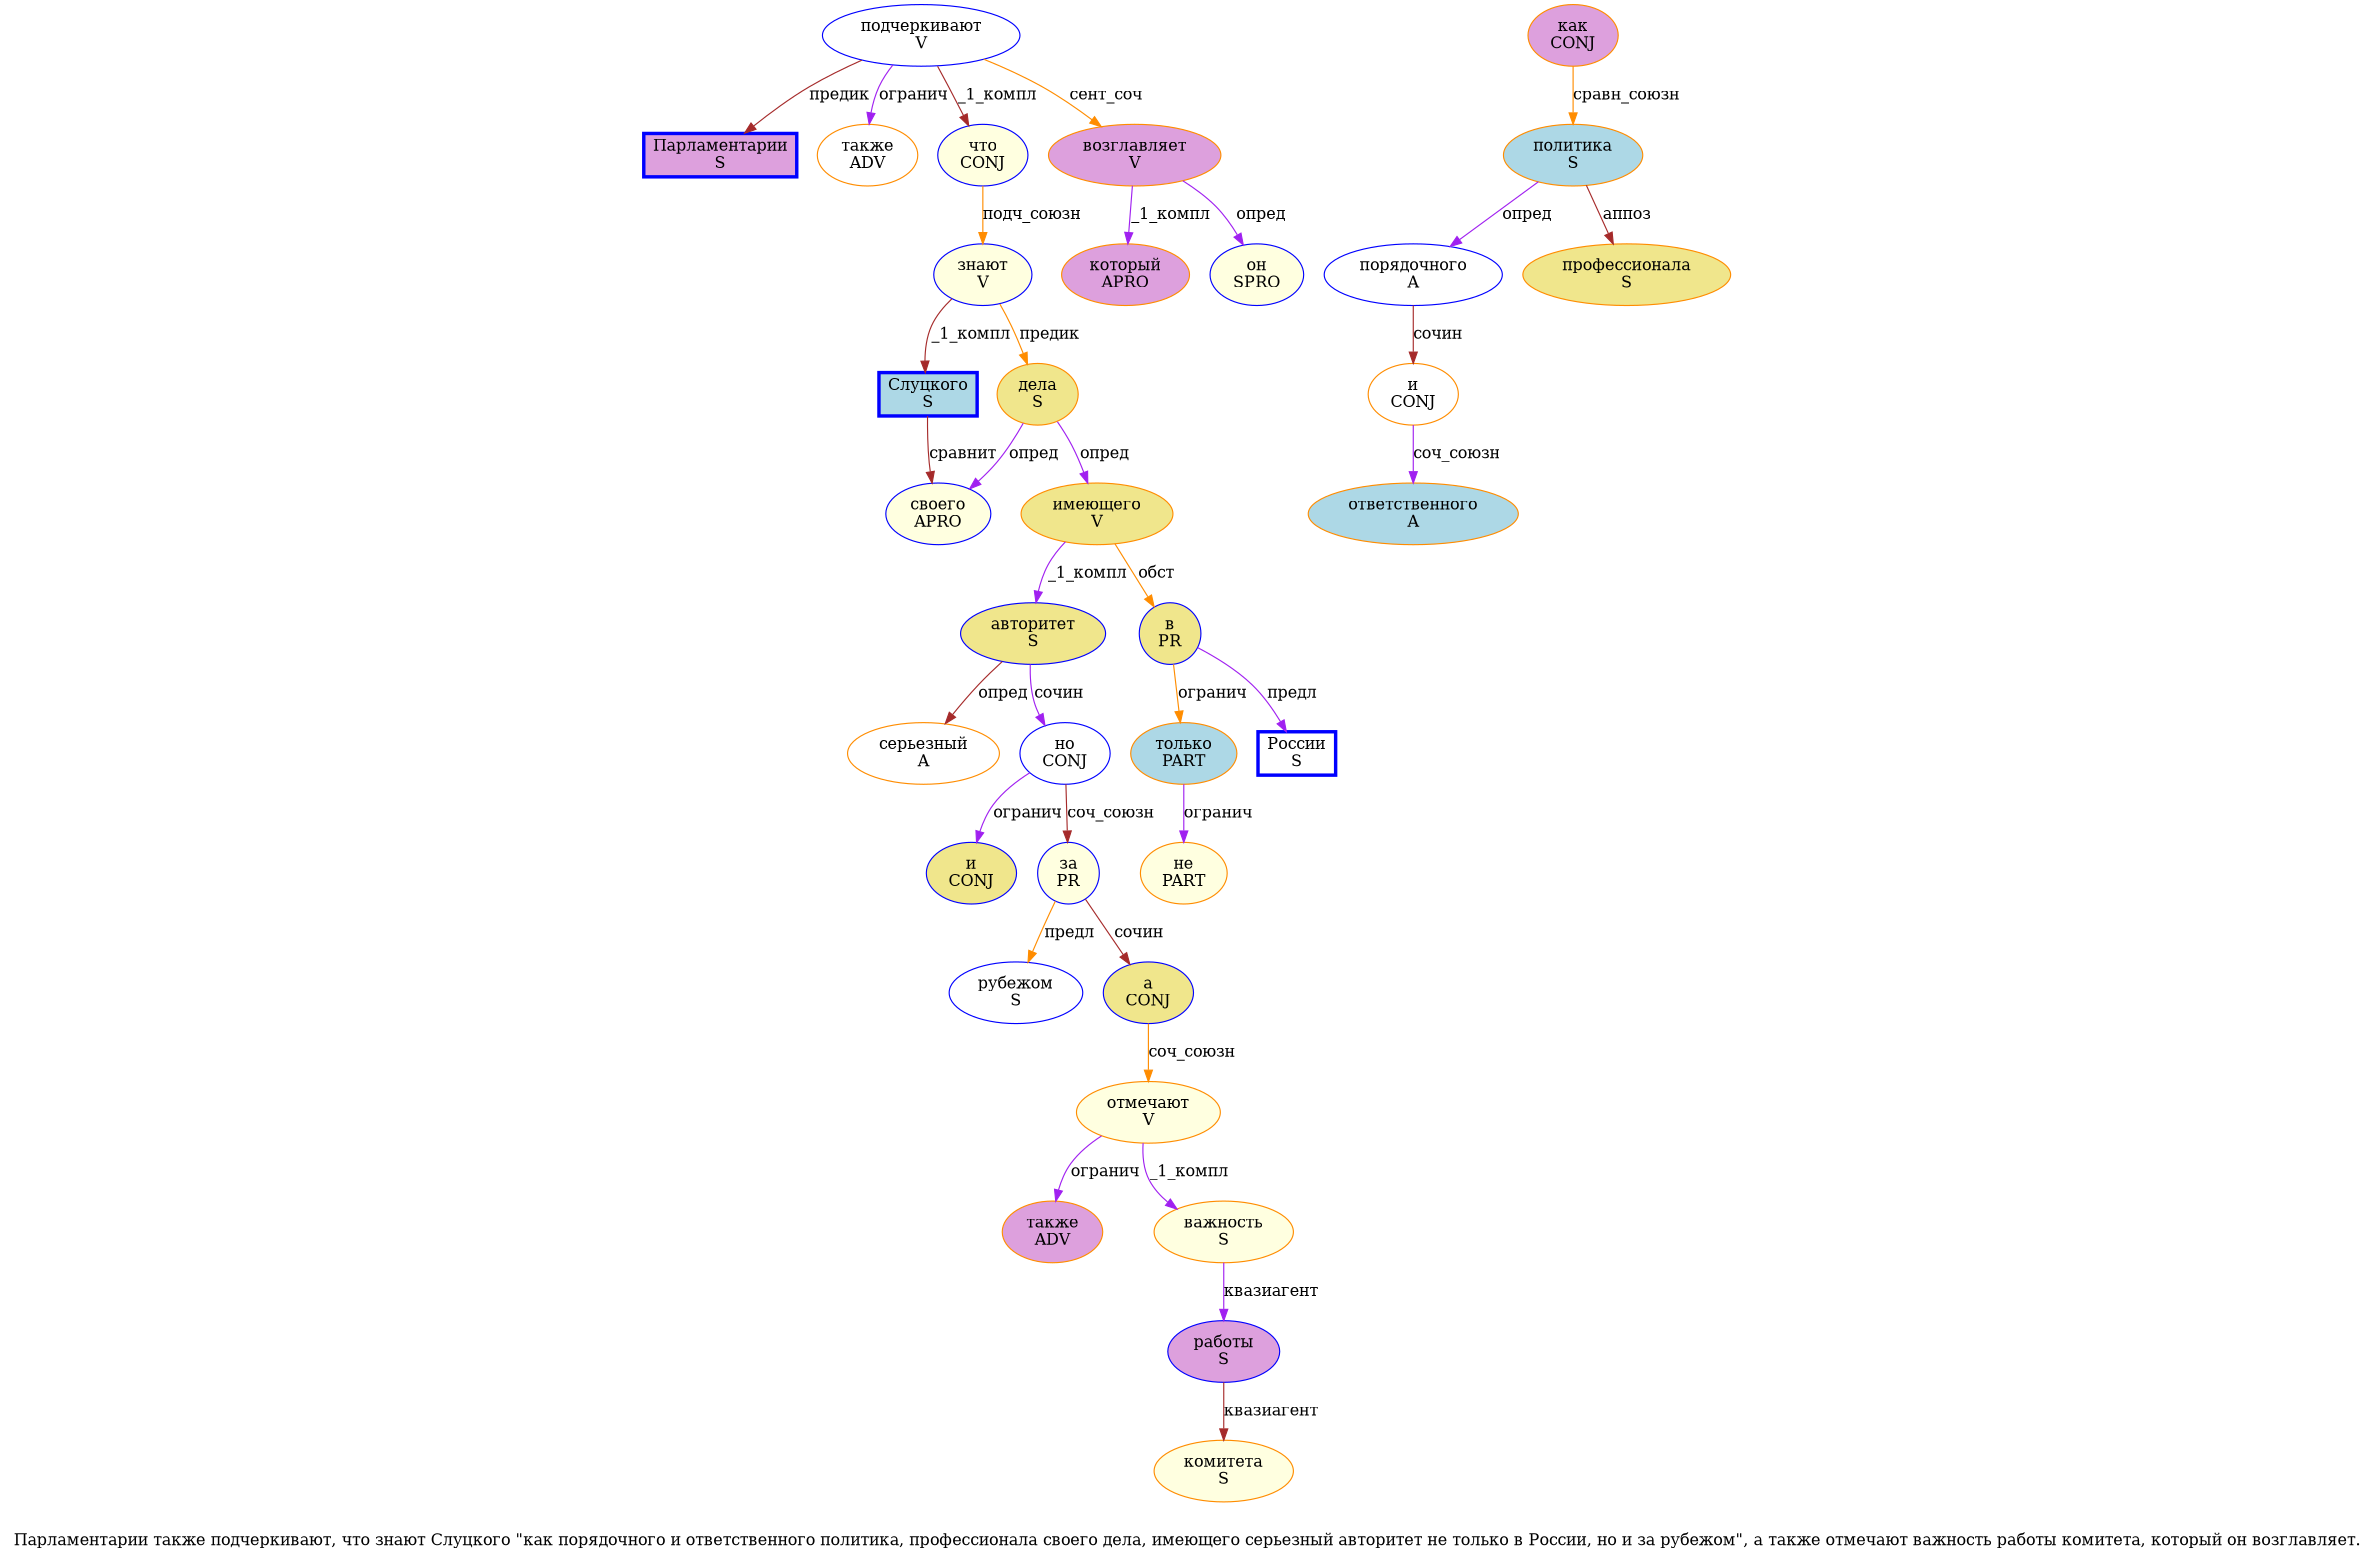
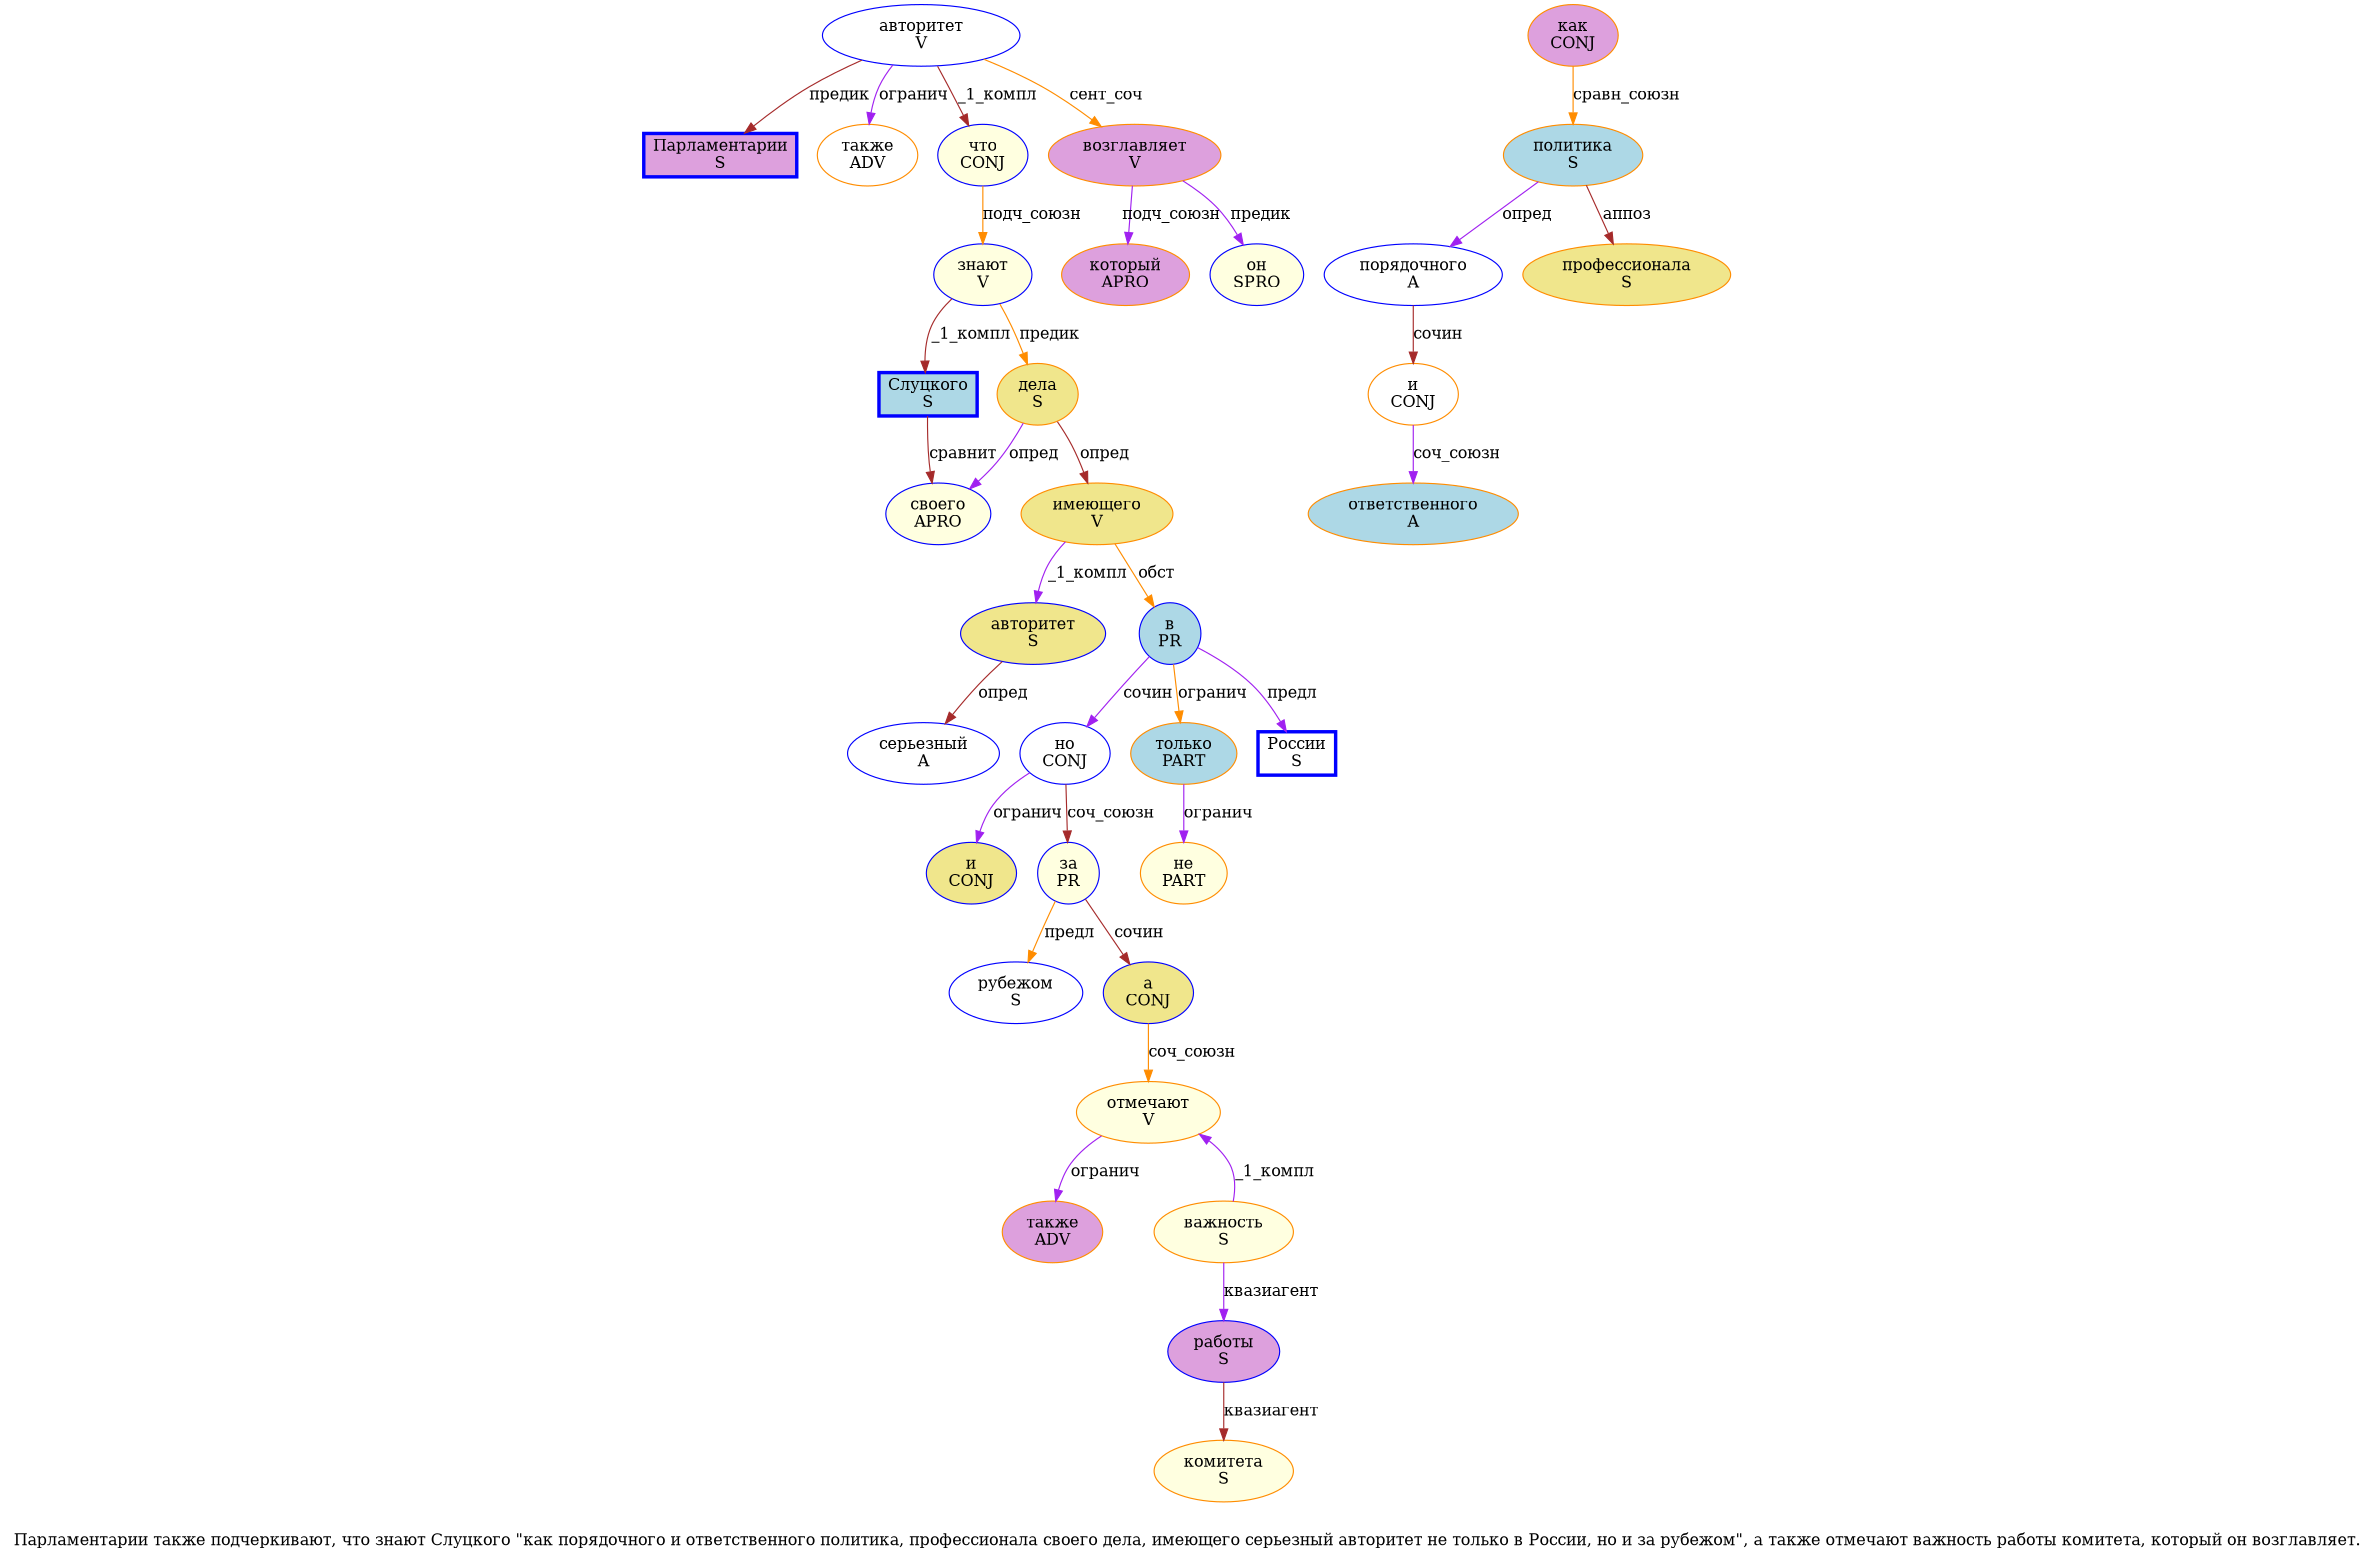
(921, 35) -> (921, 35)
(1171, 215) -> (1171, 215)
(1261, 215) -> (1261, 215)
(1072, 446) -> (1072, 446)
(1170, 634) -> (1170, 634)
(1032, 690) -> (1122, 687)
(923, 753) -> (923, 753)
(1147, 1176) -> (1231, 1167)
